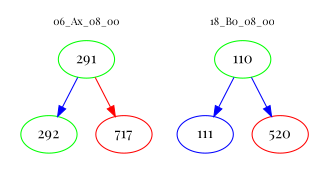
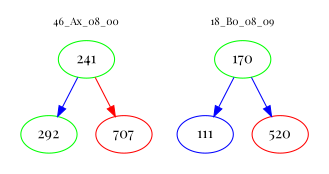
(86, 22) -> (86, 22)
(243, 22) -> (243, 22)
(86, 59) -> (86, 59)
(243, 59) -> (243, 59)
(124, 134) -> (124, 134)
